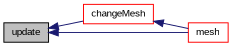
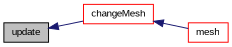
(123, 33) -> none
